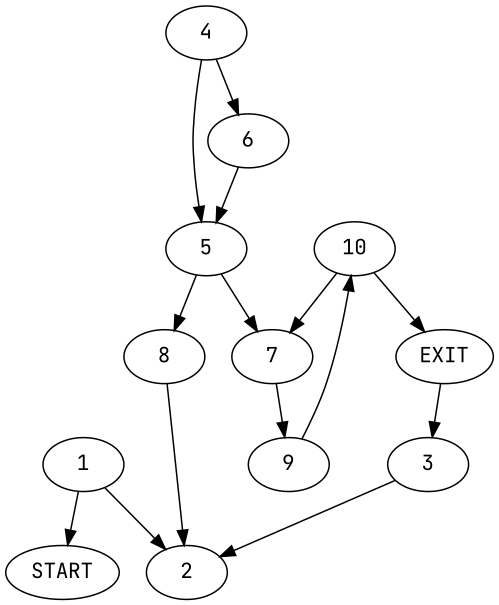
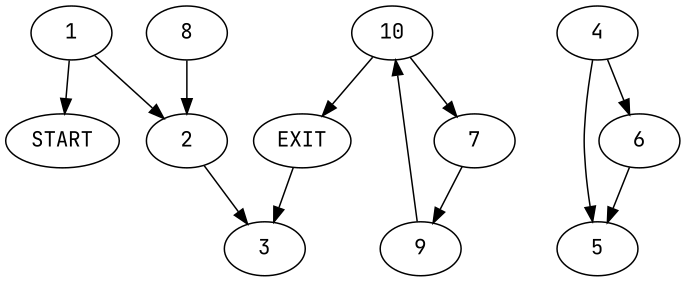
(188, 296) -> none
(235, 296) -> none
(314, 516) -> (221, 189)
